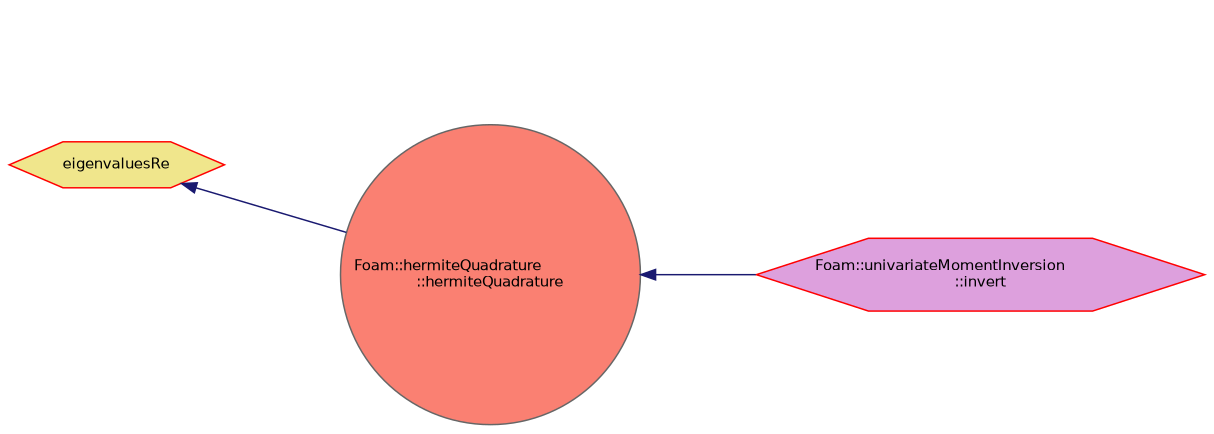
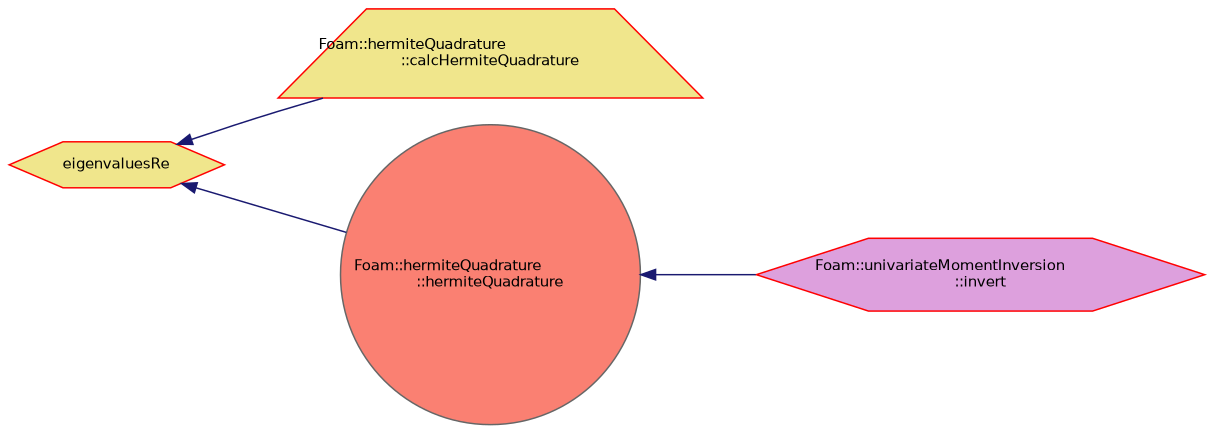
none -> (490, 53)
